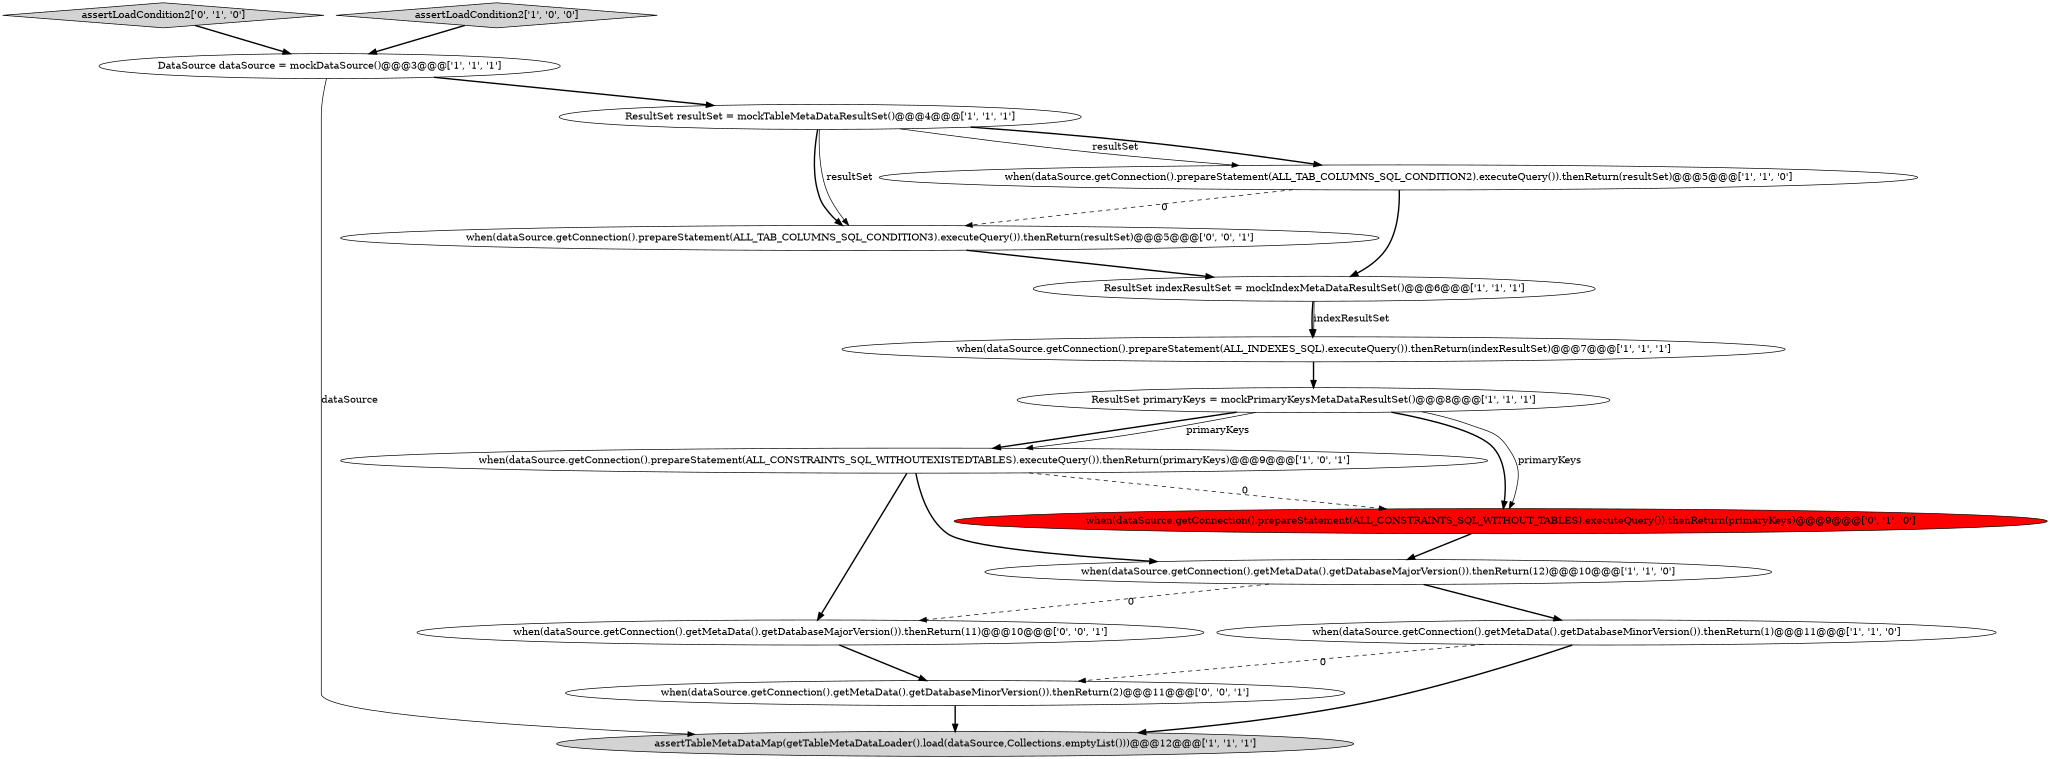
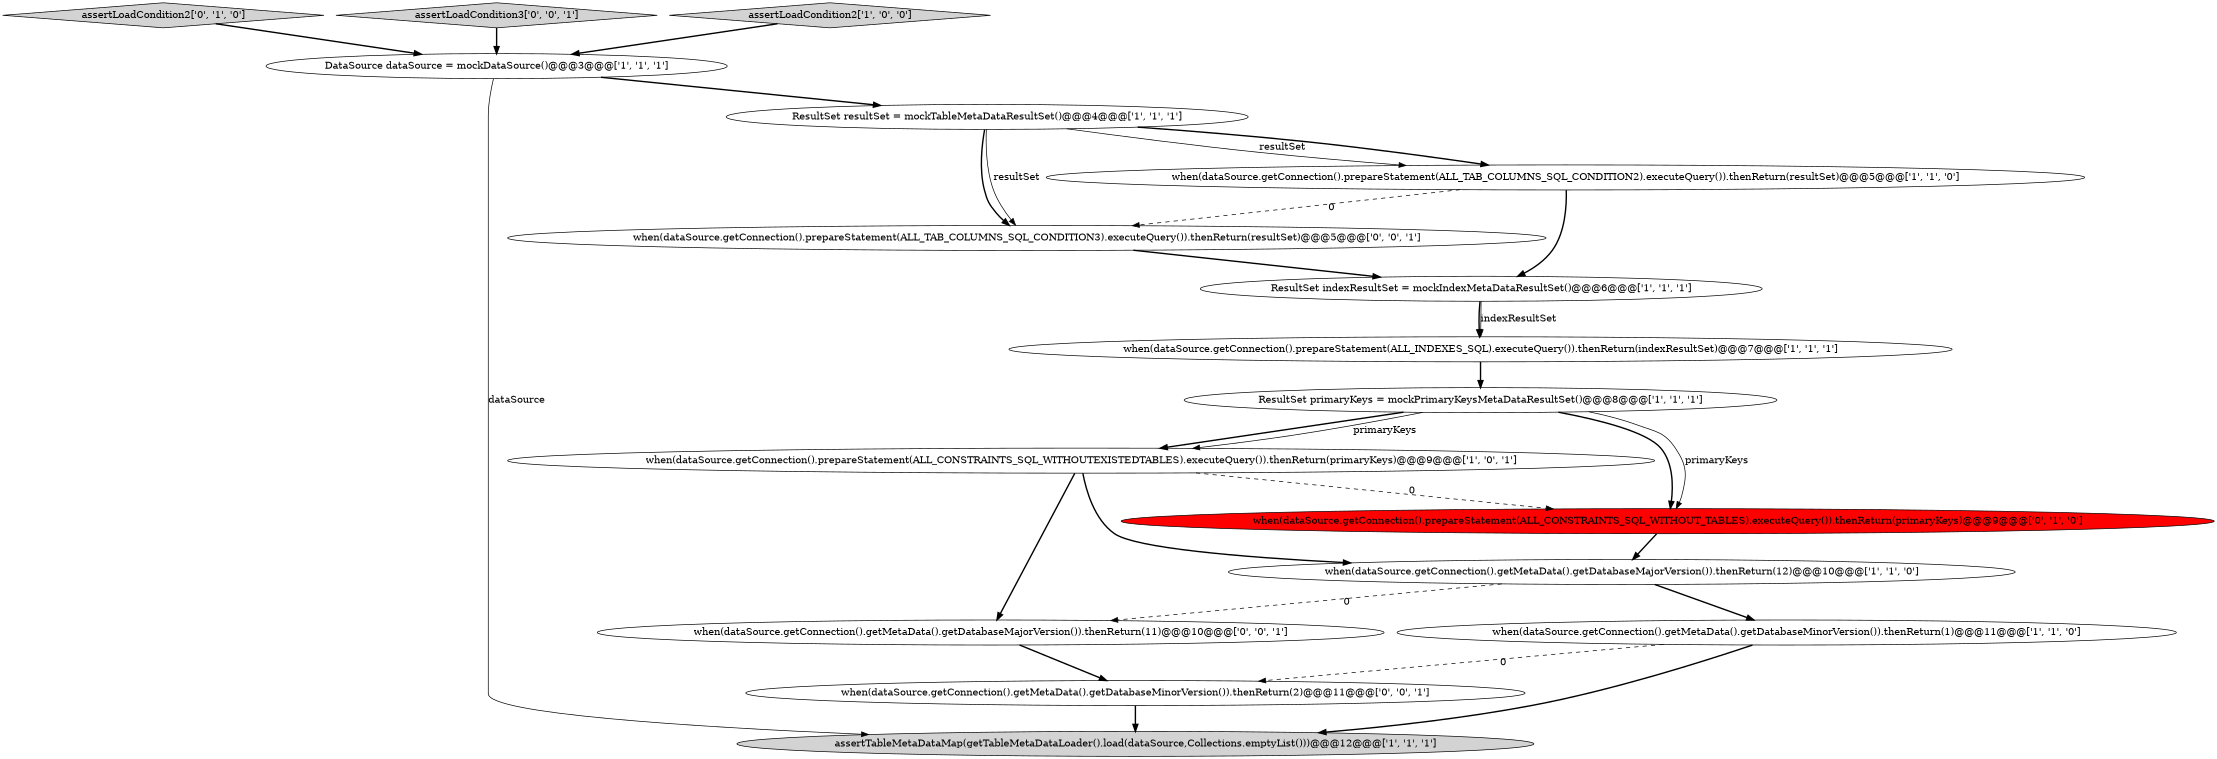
none -> (497, 15)
